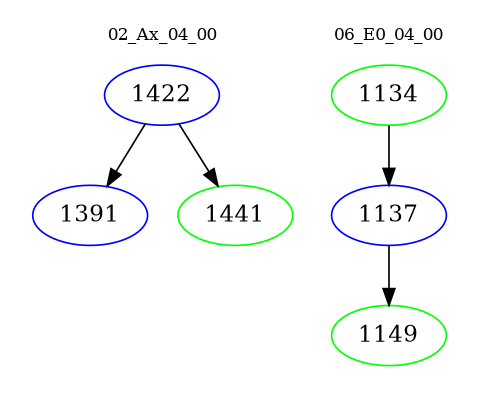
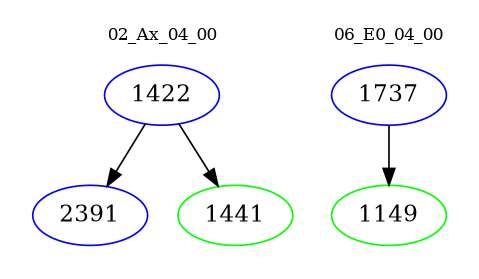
(389, 95) -> none
(90, 215) -> (90, 215)
(389, 215) -> (389, 95)
